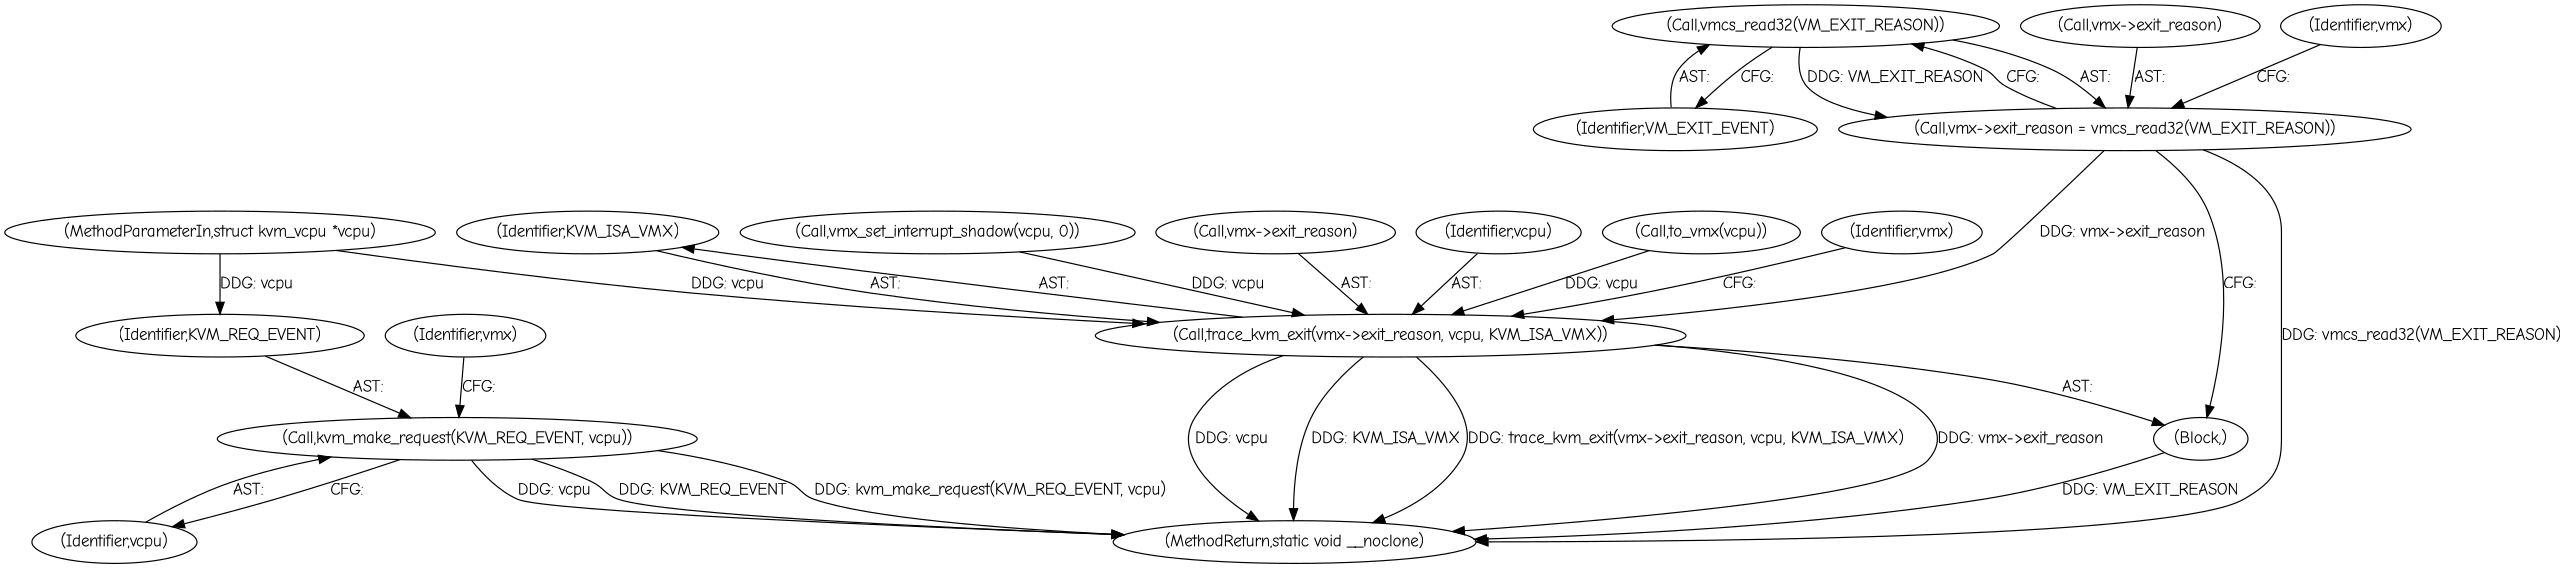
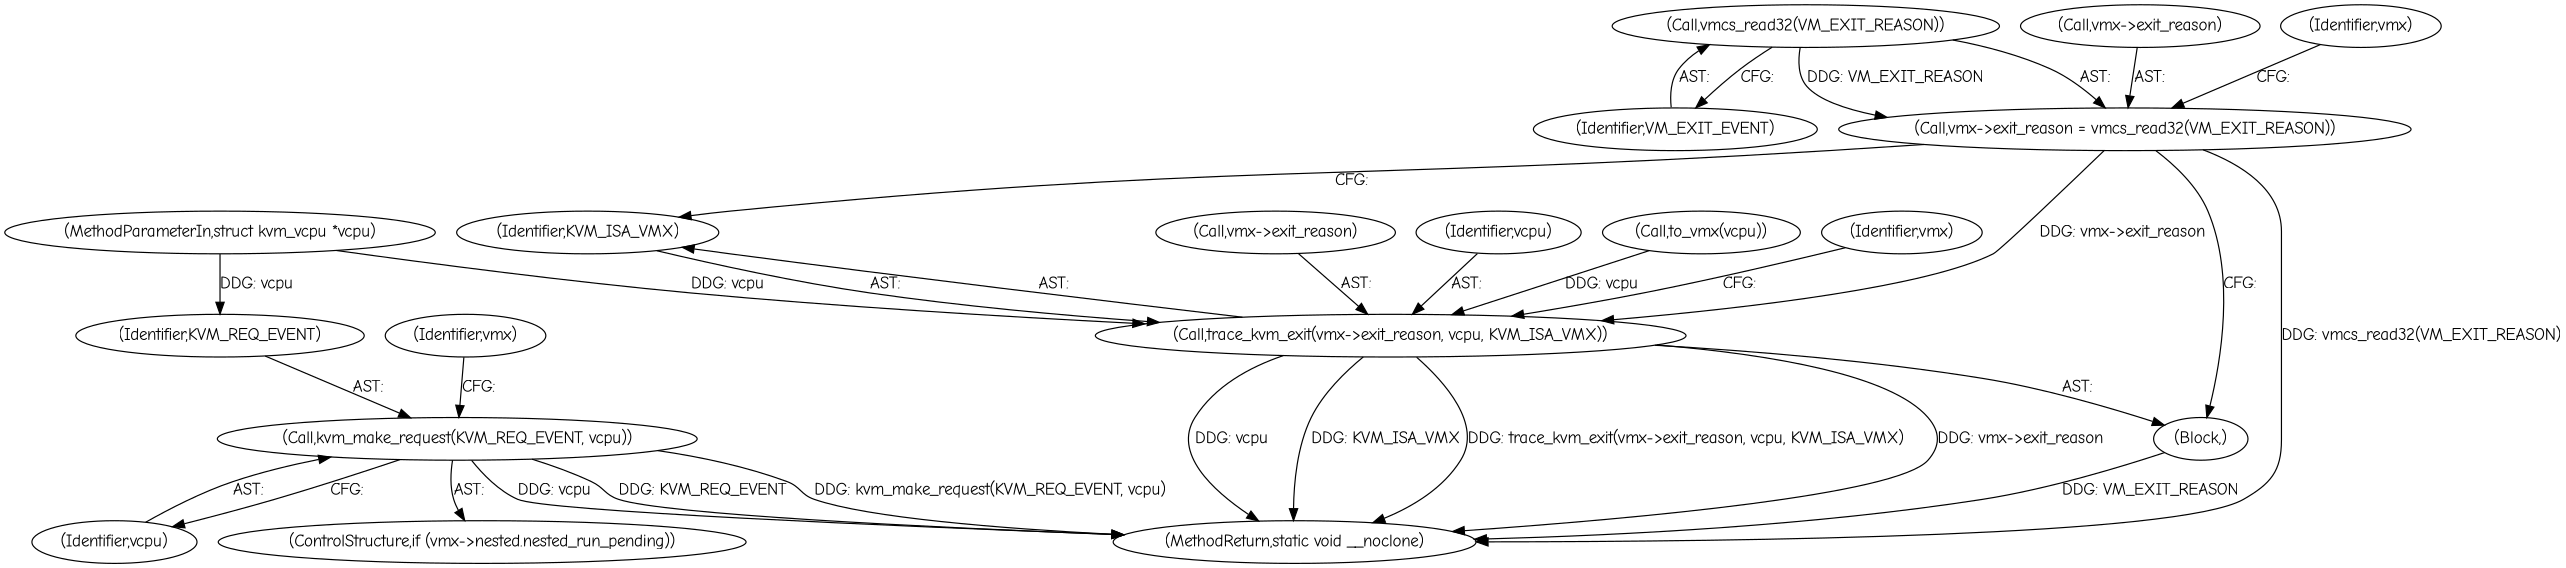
(1992, 74) -> (1307, 173)
(938, 232) -> none
none -> (482, 542)
